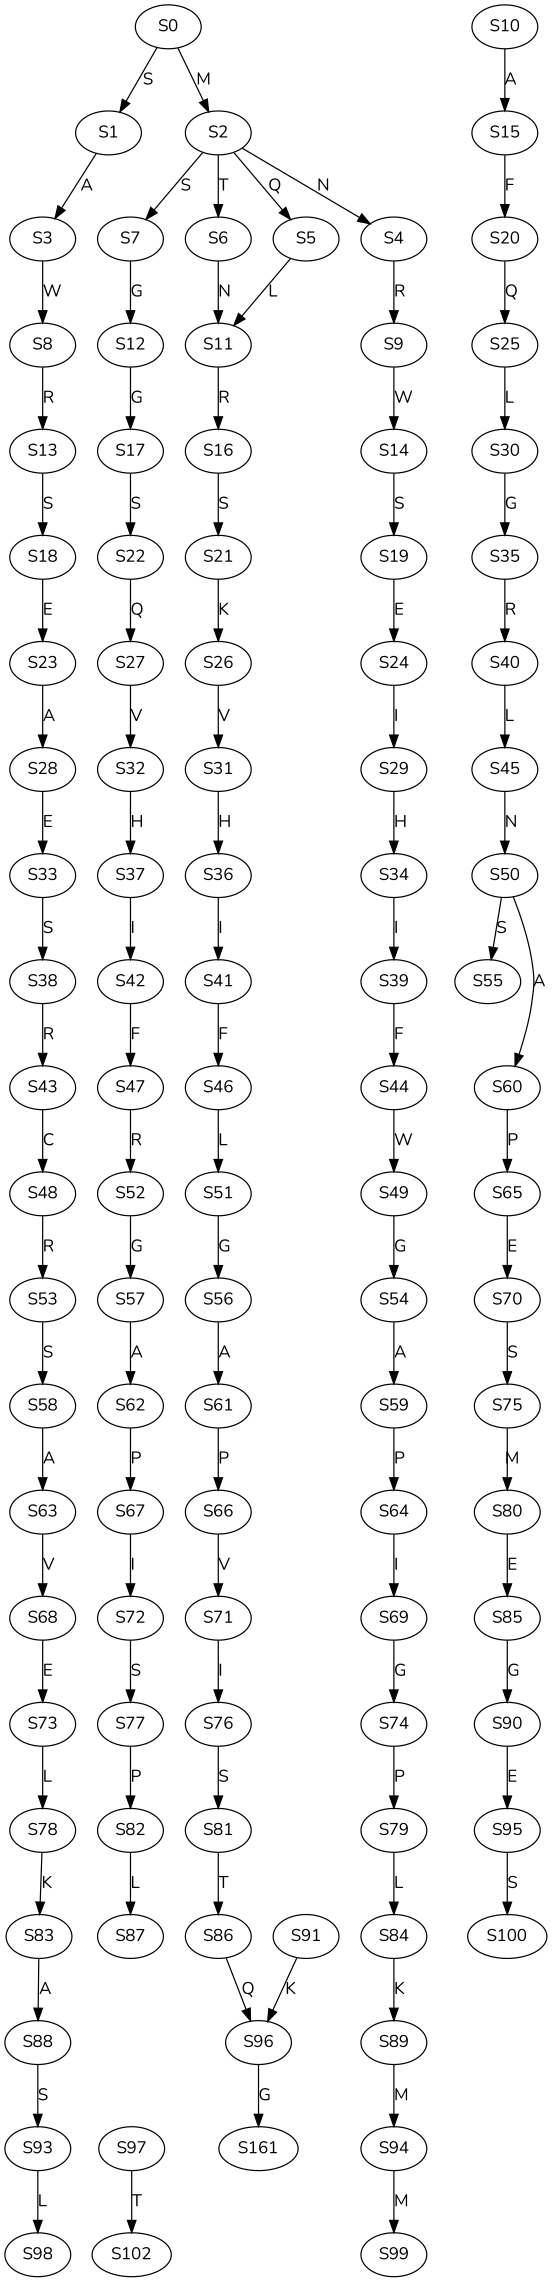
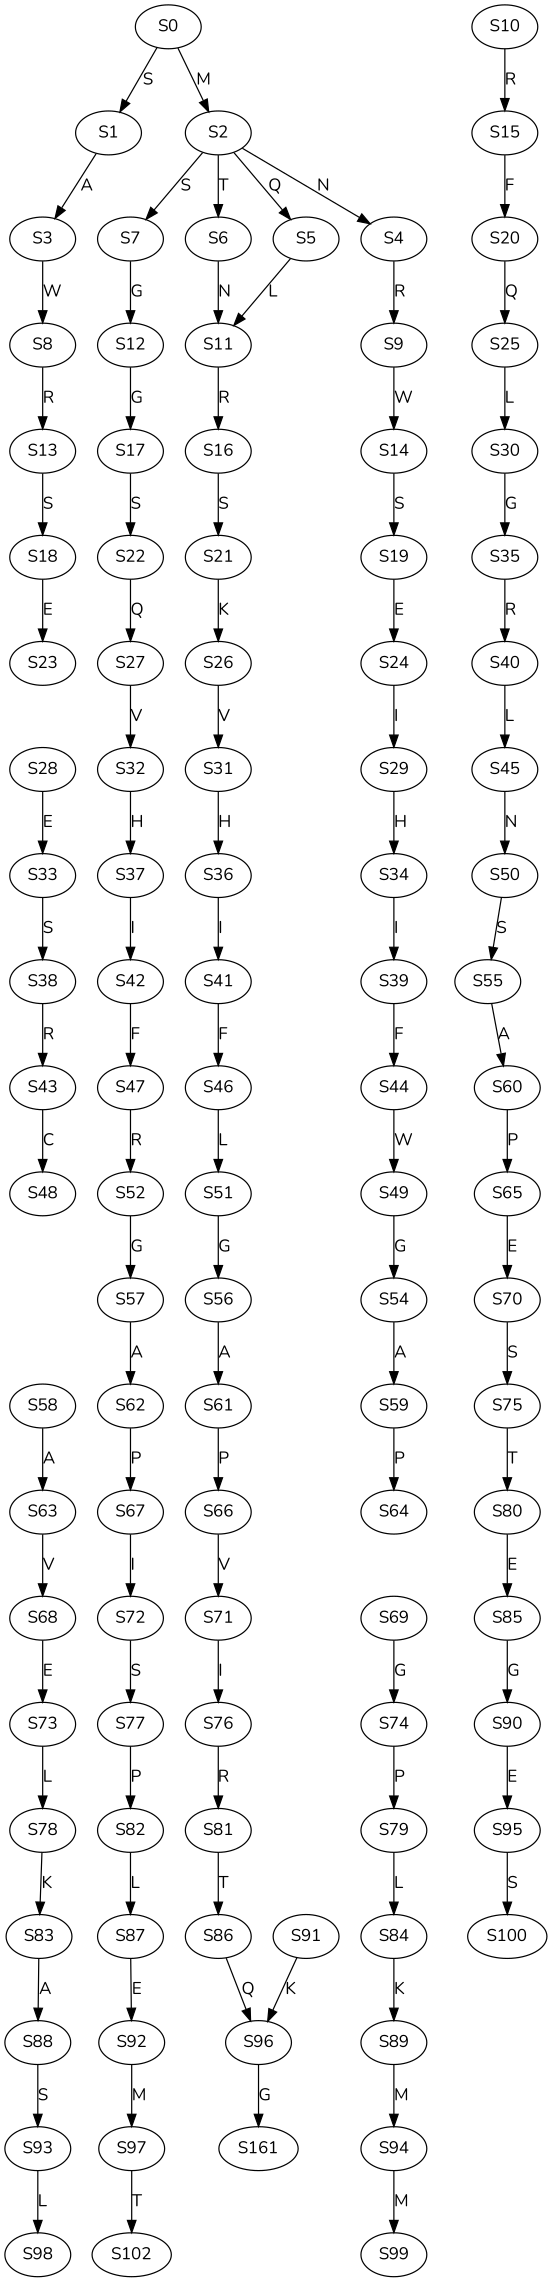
(511, 80) -> (511, 80)
(43, 710) -> none
(534, 975) -> (496, 1029)
(43, 1300) -> none
(513, 1459) -> (513, 1459)
(394, 1559) -> none
(224, 1777) -> (224, 1777)
none -> (132, 2043)
